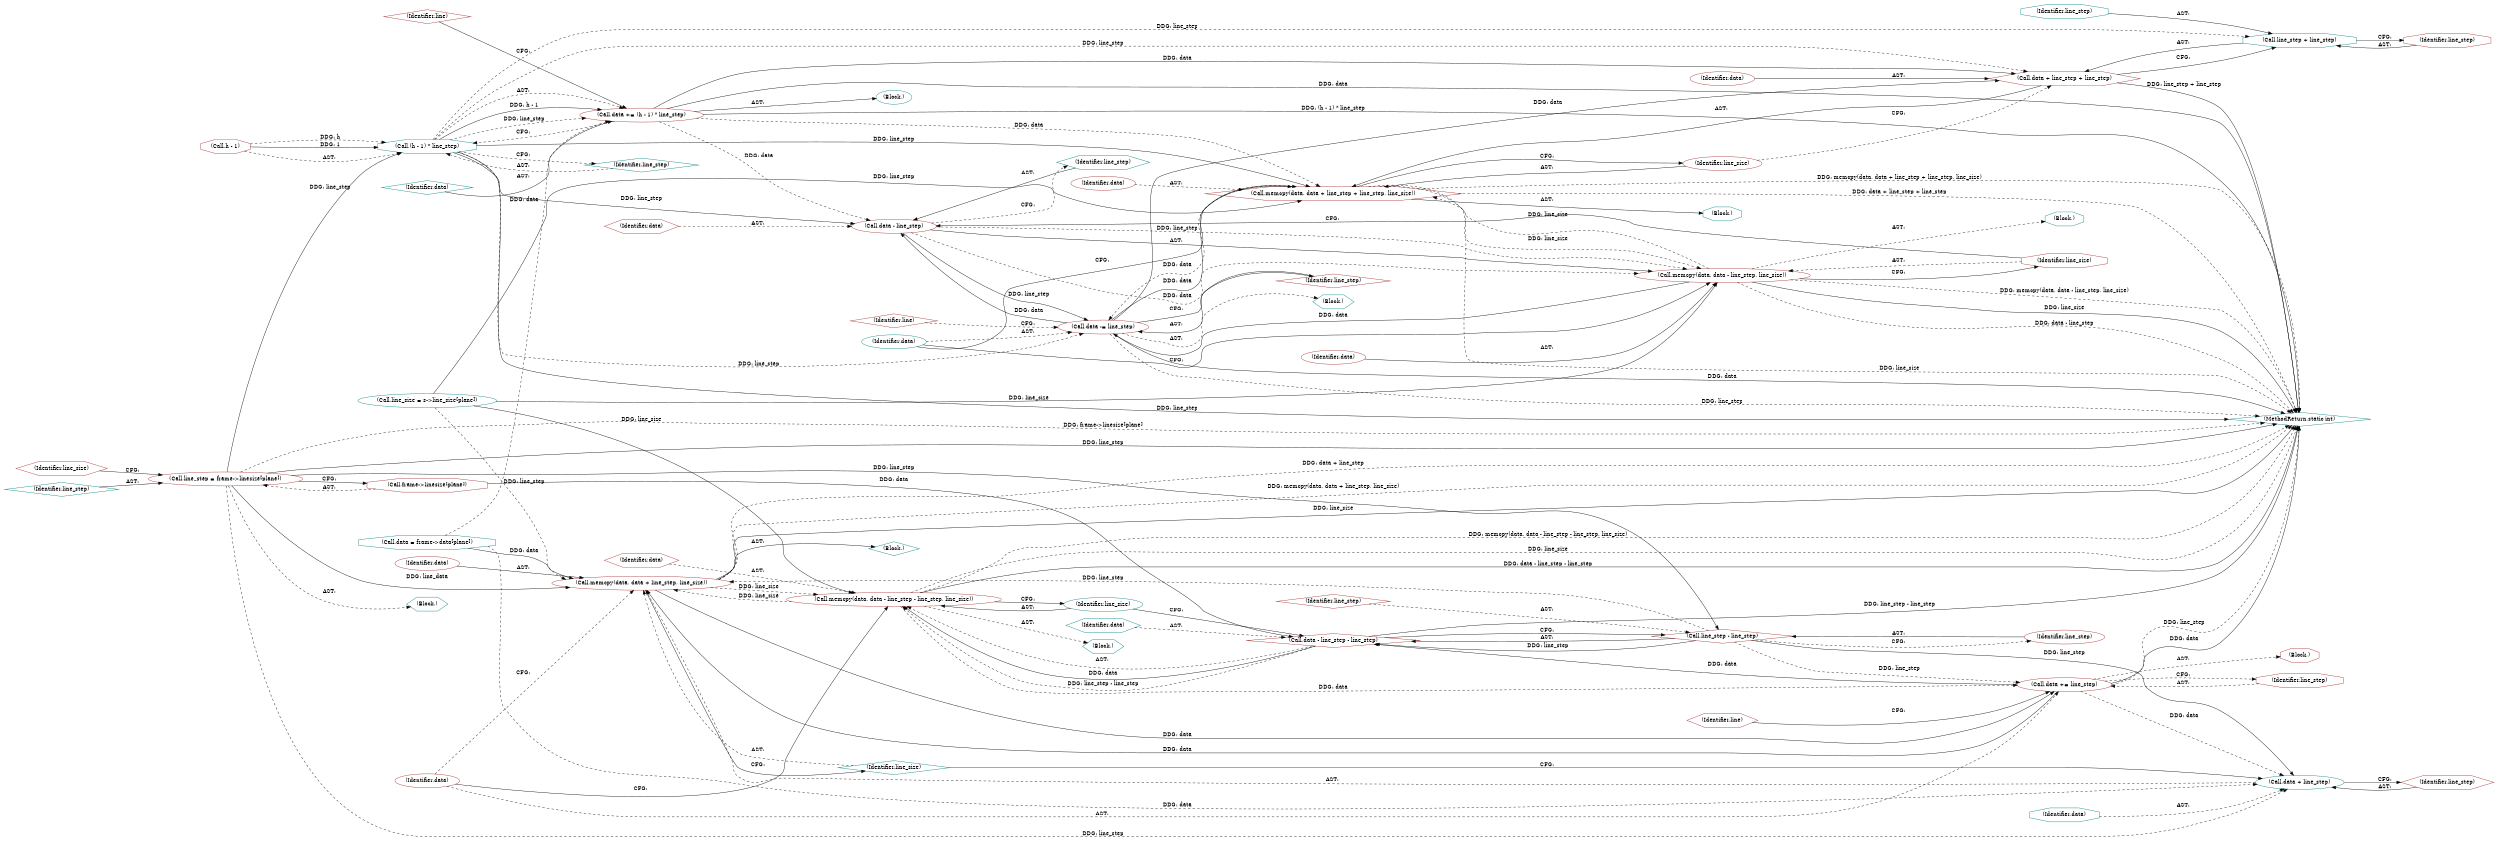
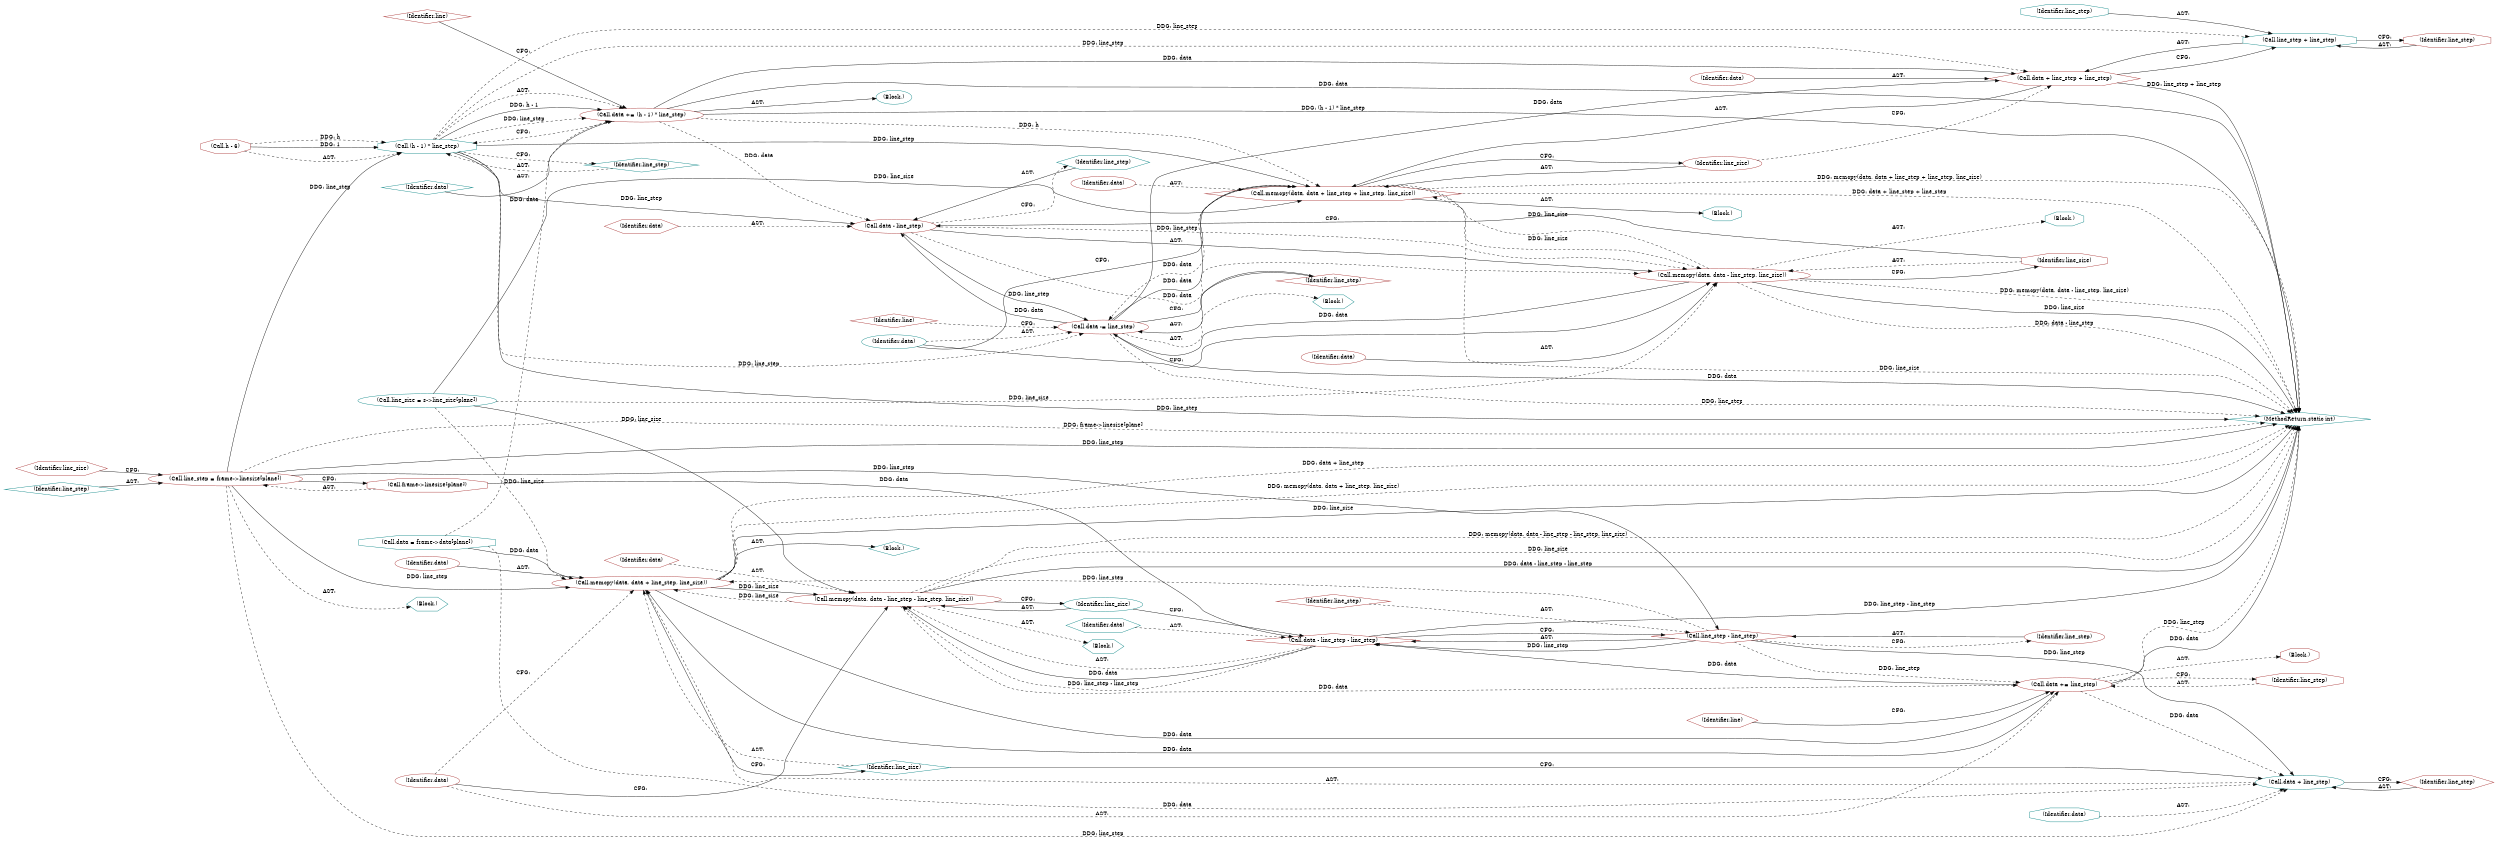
(1029, 125) -> (1029, 125)
(226, 146) -> (226, 146)
(894, 177) -> (894, 177)
(1122, 400) -> (1122, 400)
(524, 482) -> (524, 482)
(427, 577) -> (427, 577)
(762, 591) -> (762, 591)
